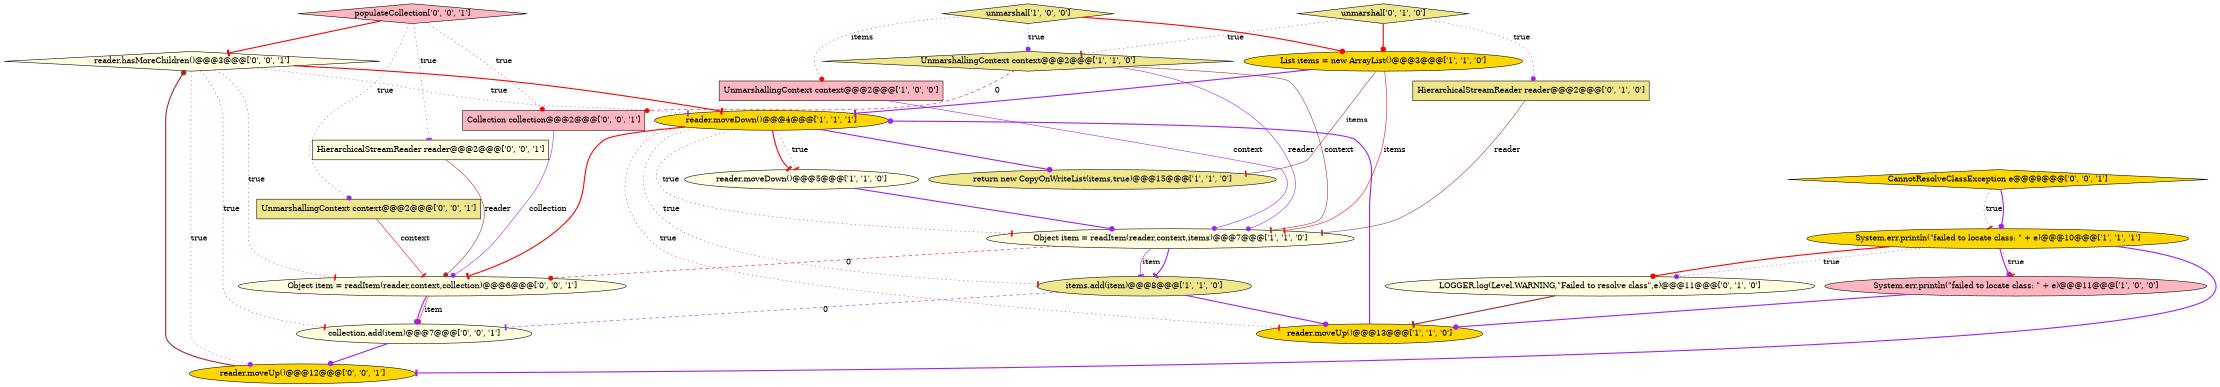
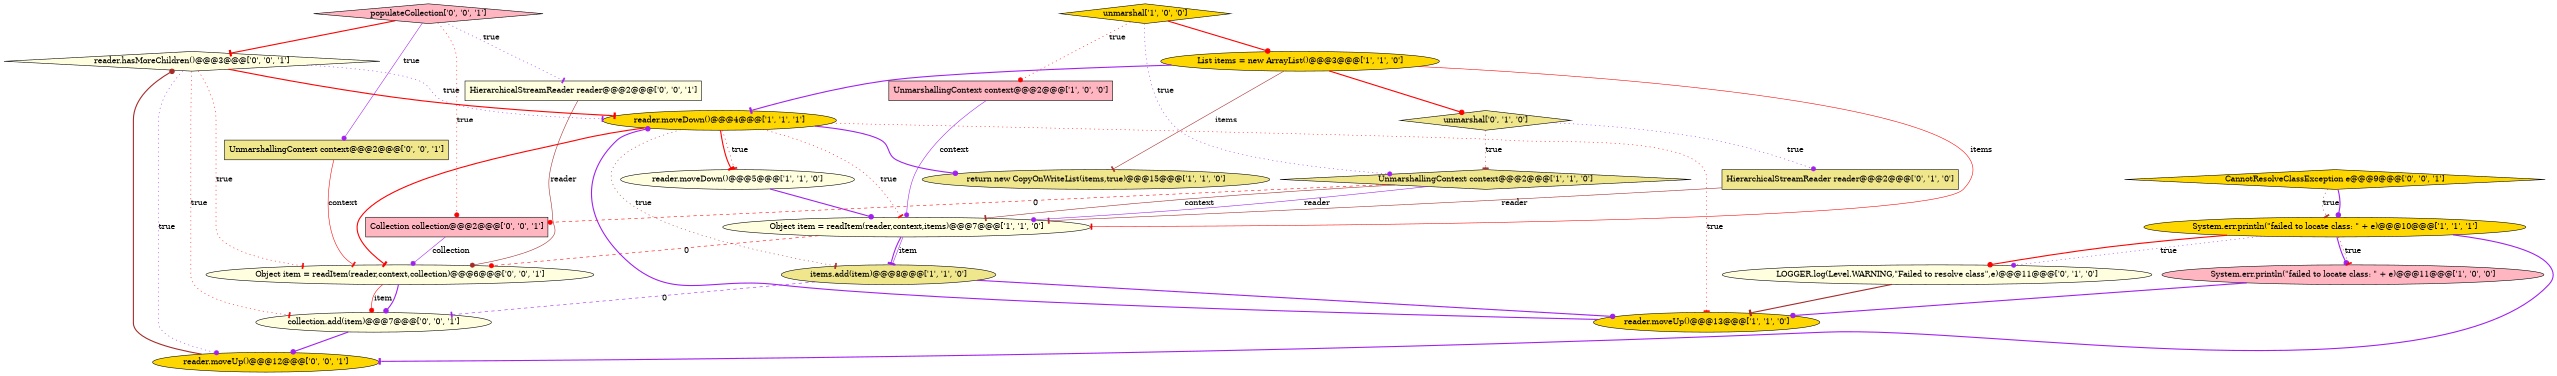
(1028, 14) -> (1145, 14)
(1383, 35) -> (1394, 91)
(862, 37) -> (1118, 37)
(338, 108) -> (384, 80)
